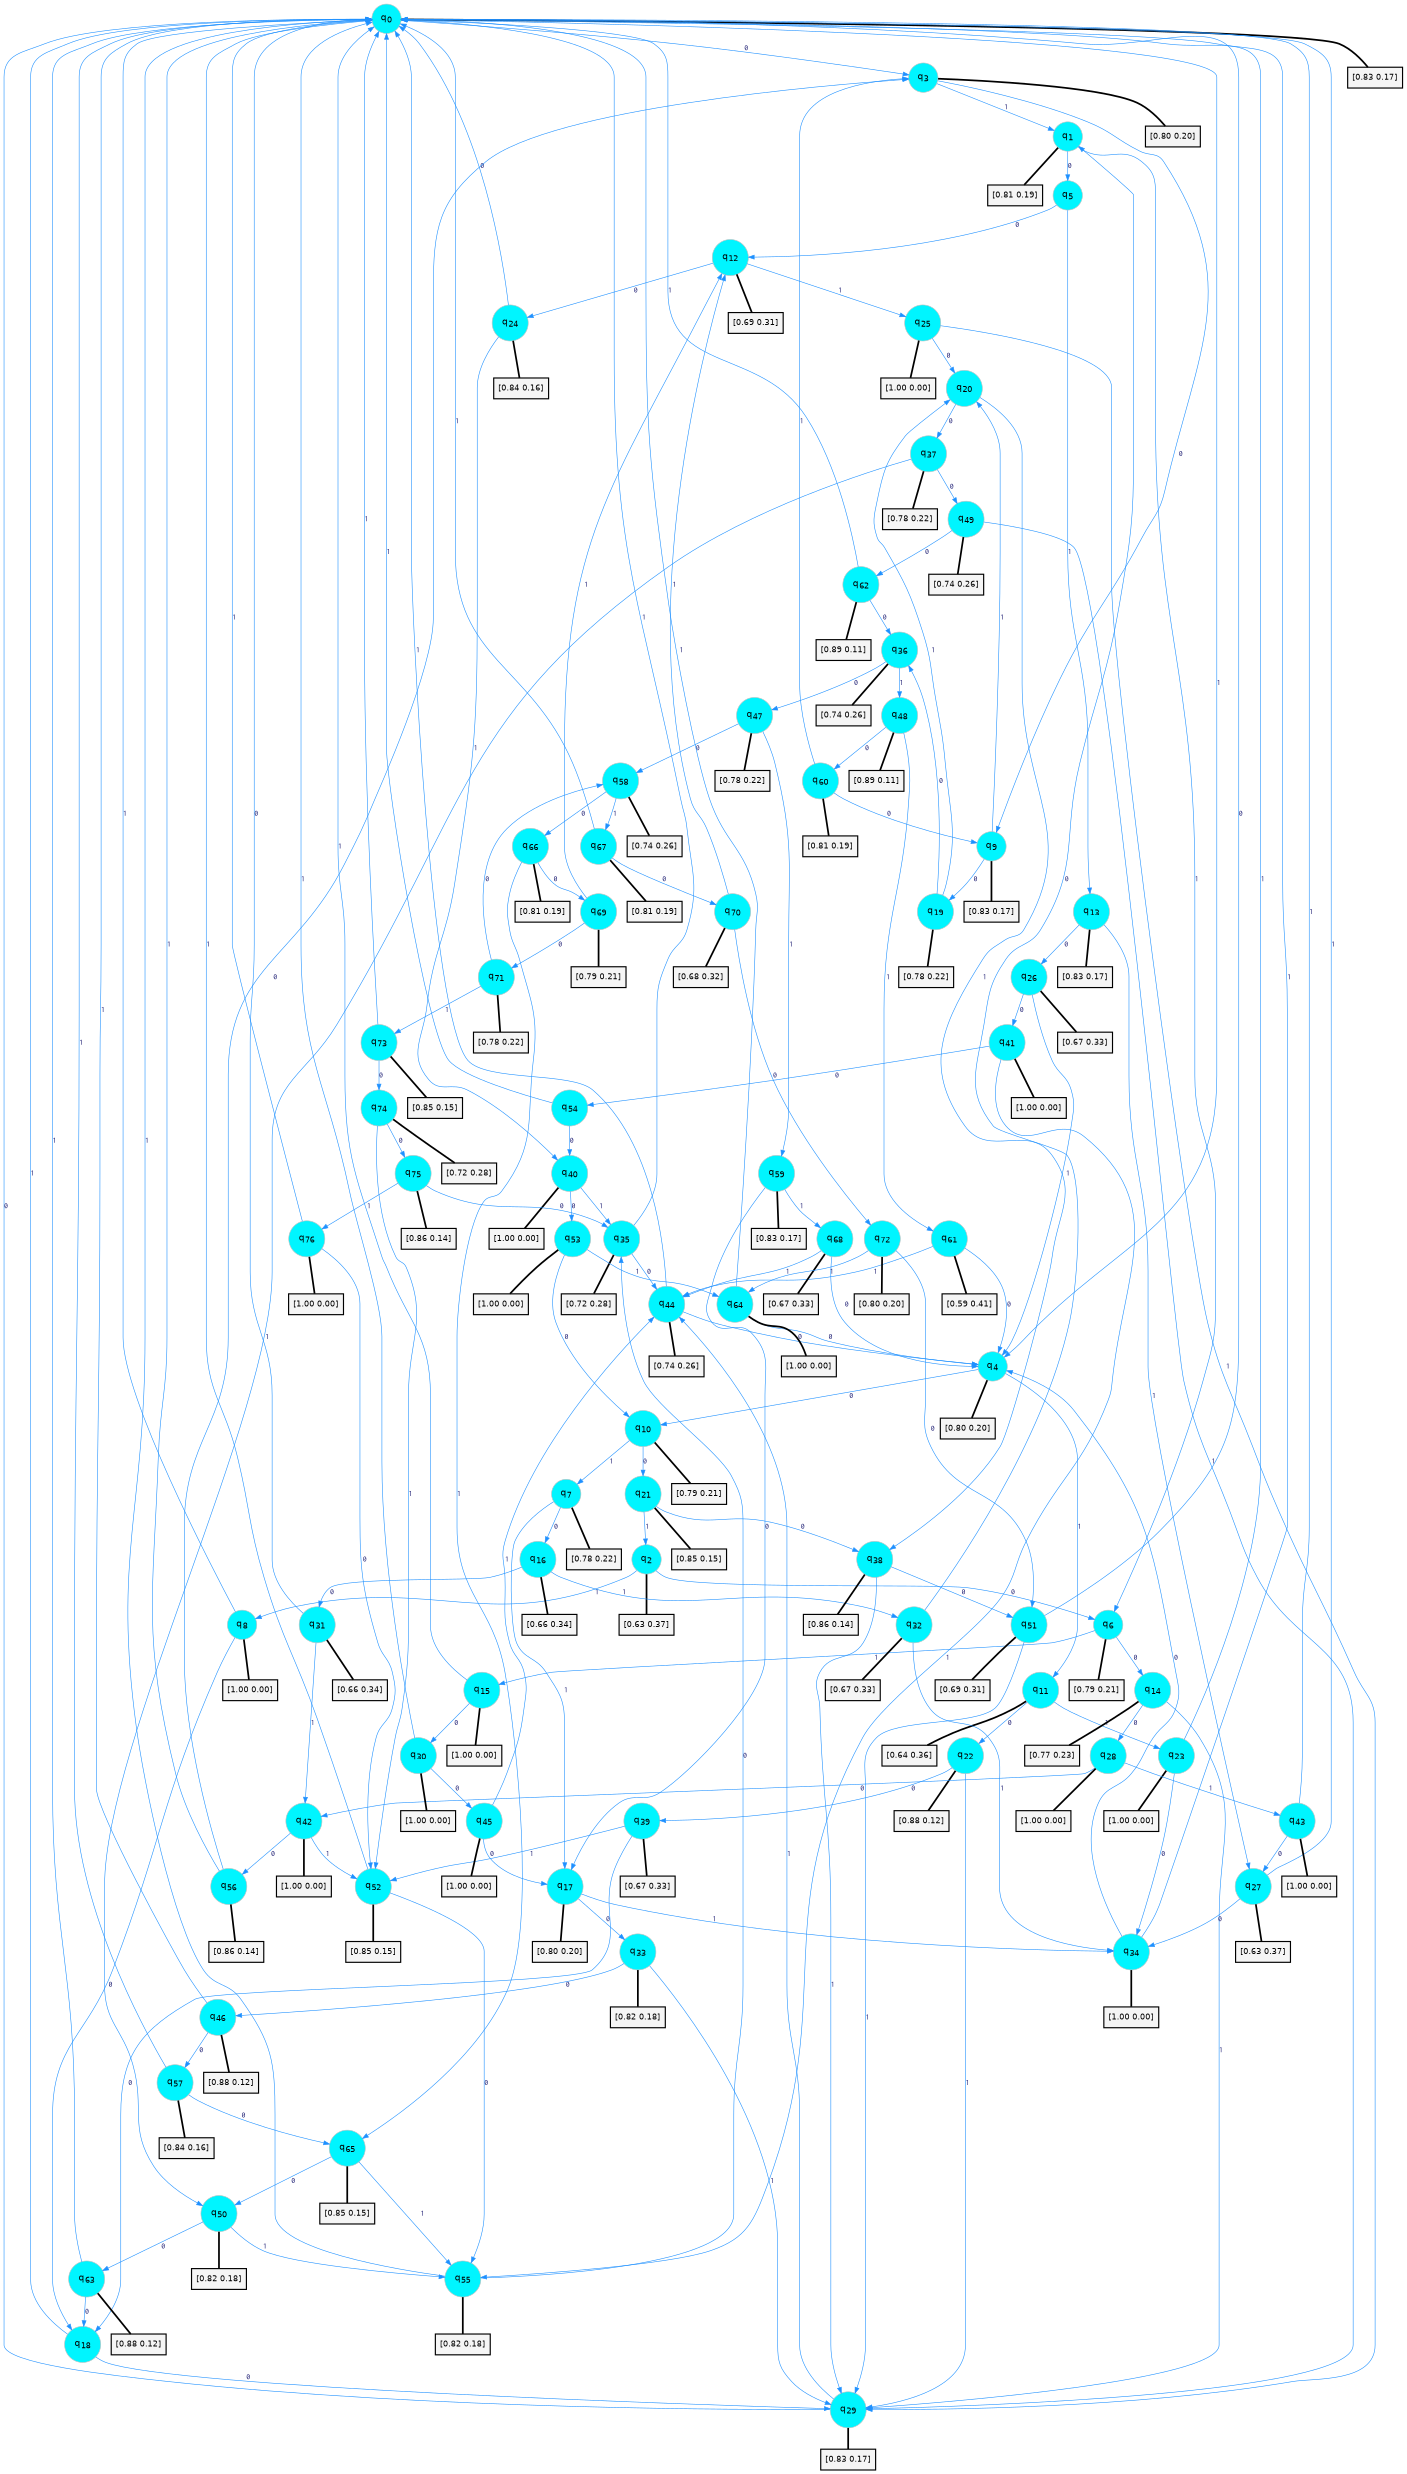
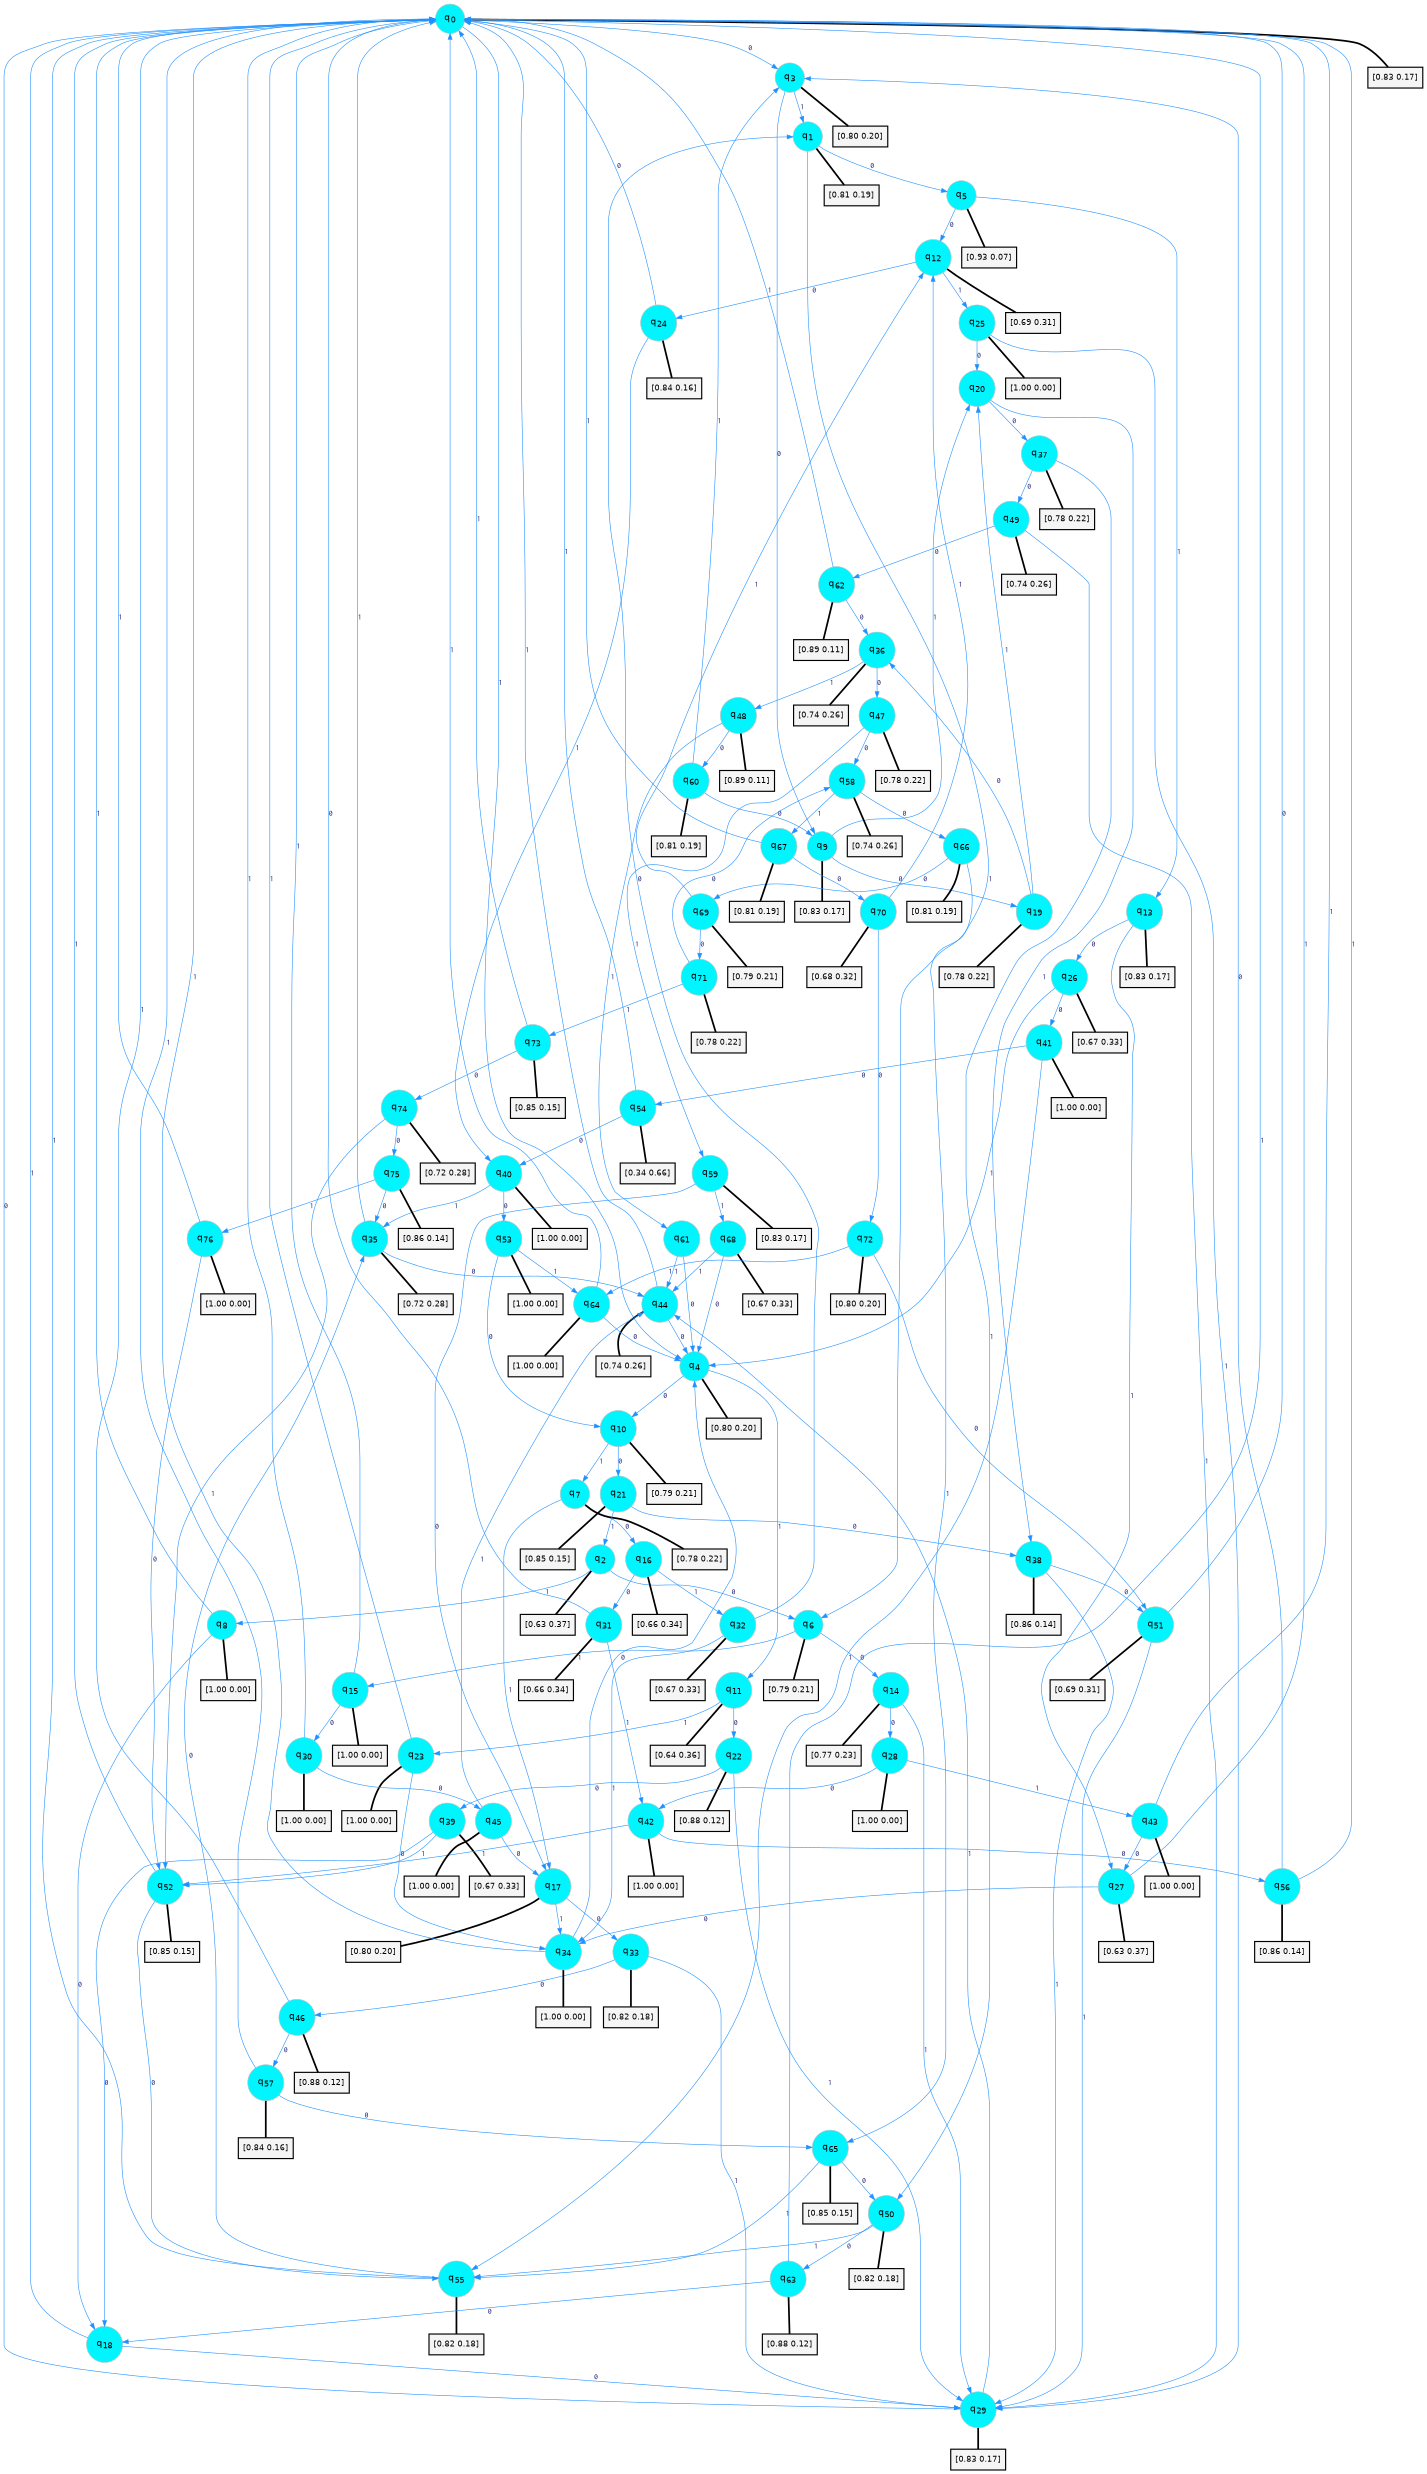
none -> (989, 258)
none -> (648, 1173)
(970, 1304) -> none
